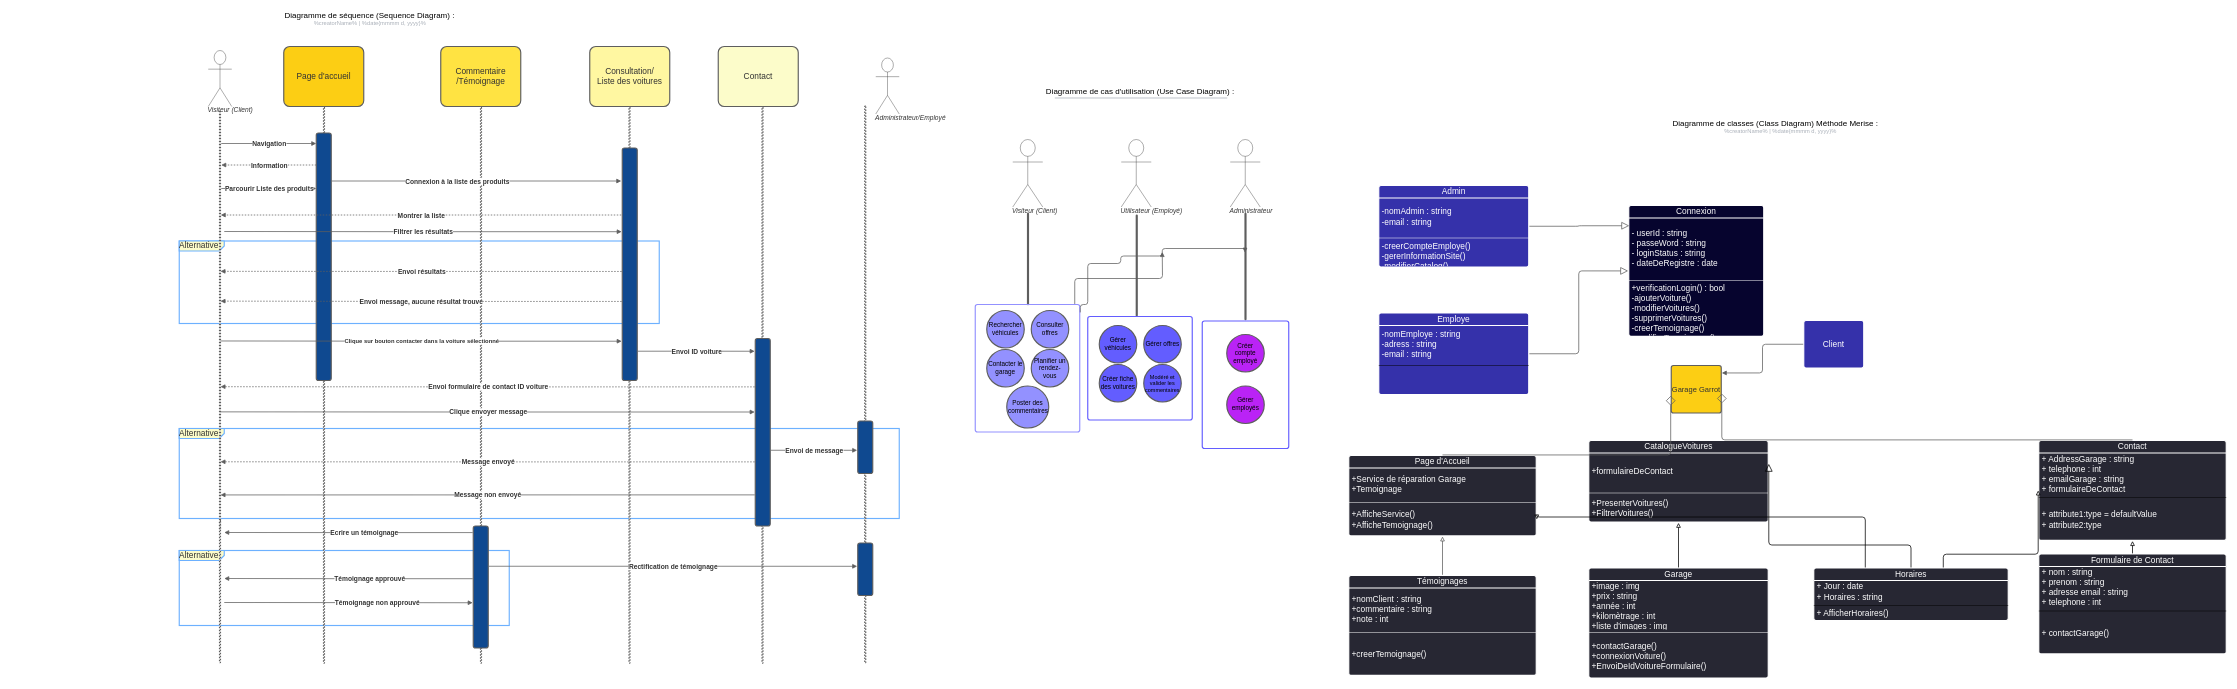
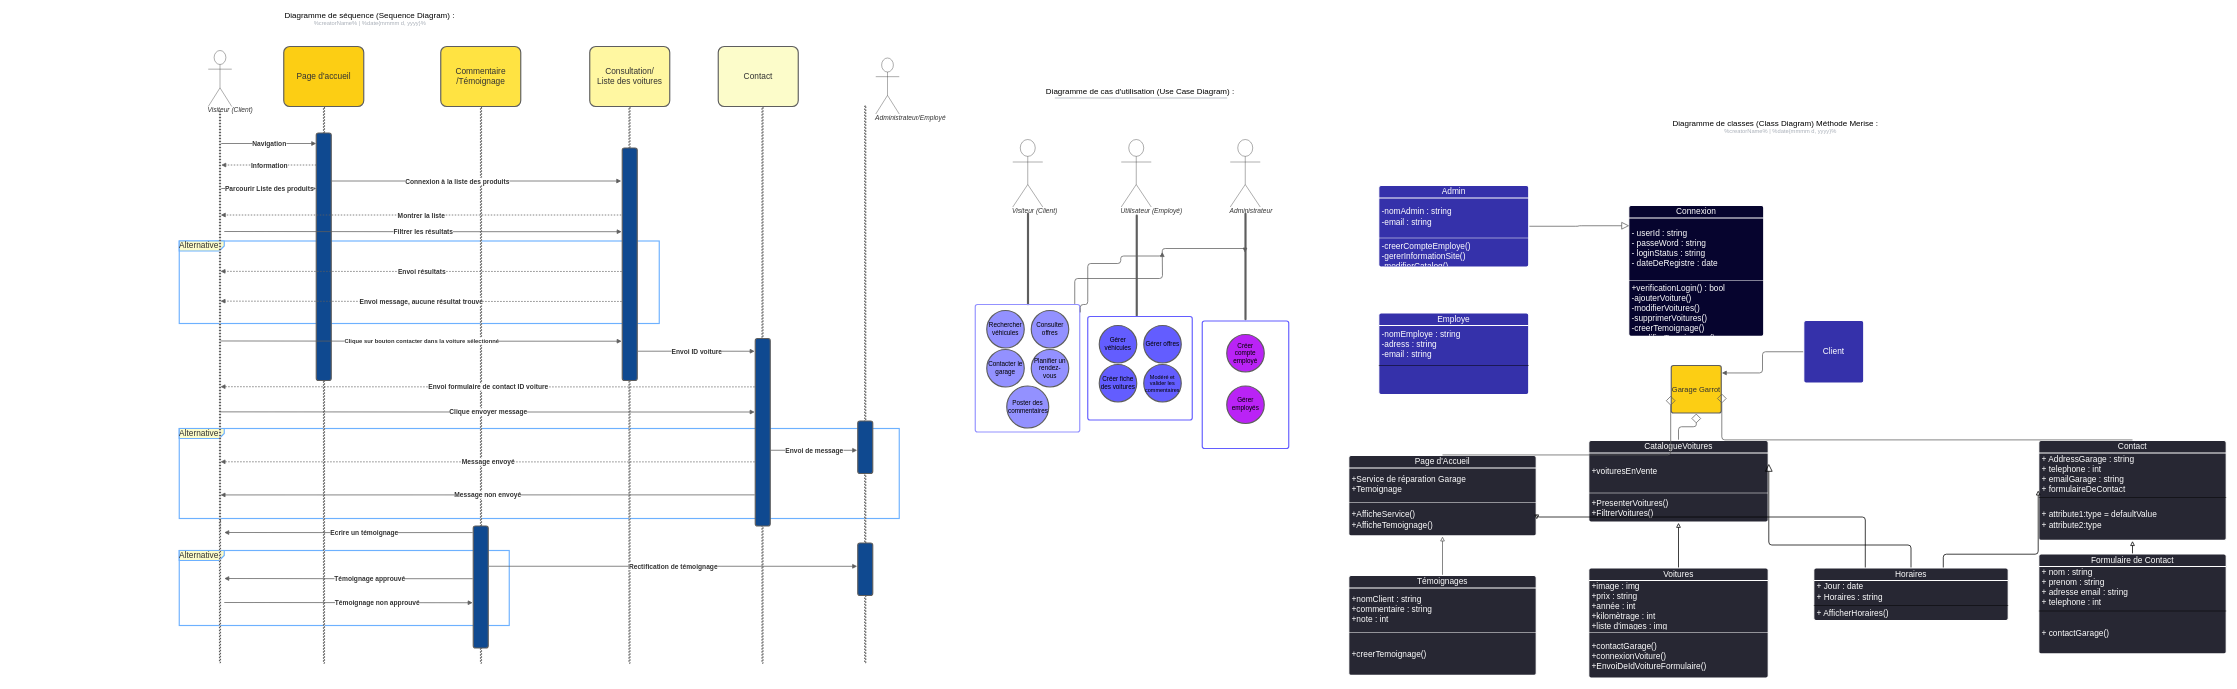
(1579, 316) -> none
(1834, 344) -> (1834, 352)
none -> (1683, 427)
(1636, 472) -> (1628, 472)
(1679, 574) -> (1679, 574)
